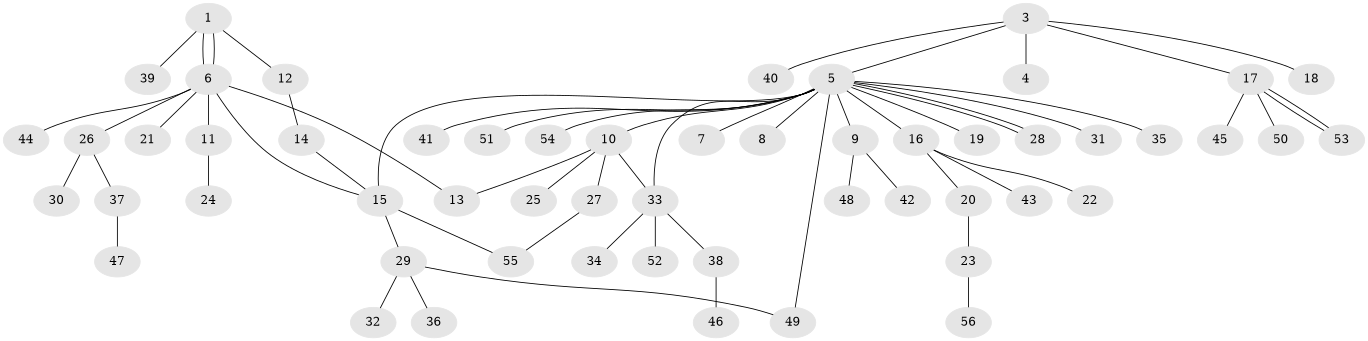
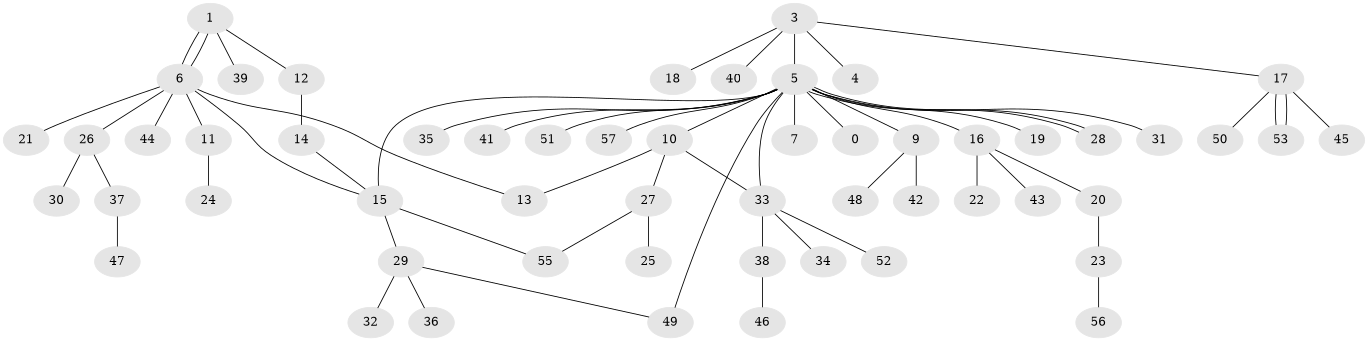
(548, 140) -> (609, 140)
(763, 140) -> (855, 140)
(571, 171) -> (649, 231)
